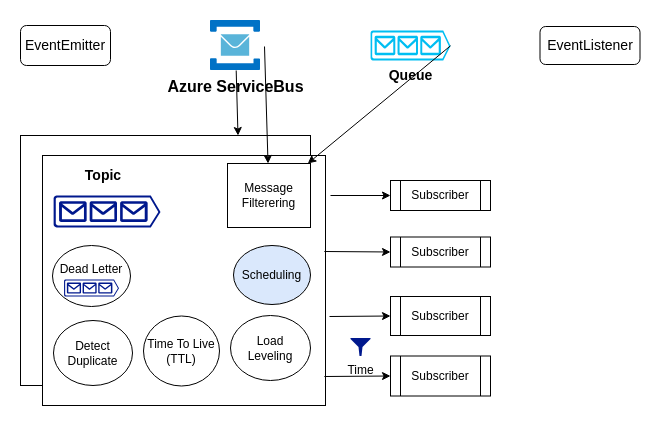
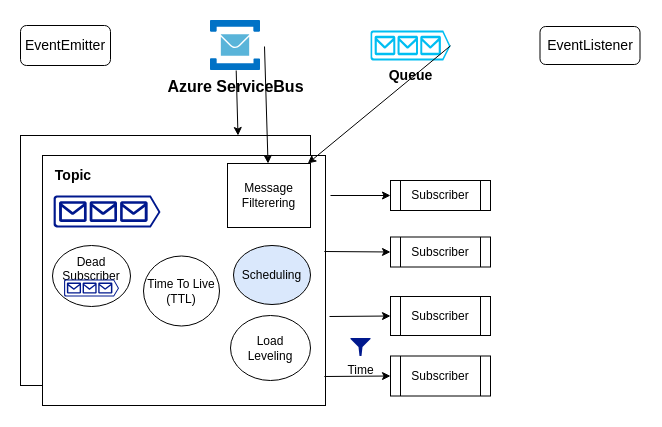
(104, 176) -> (74, 176)
(92, 277) -> (92, 277)
(182, 351) -> (182, 291)
(93, 353) -> none
